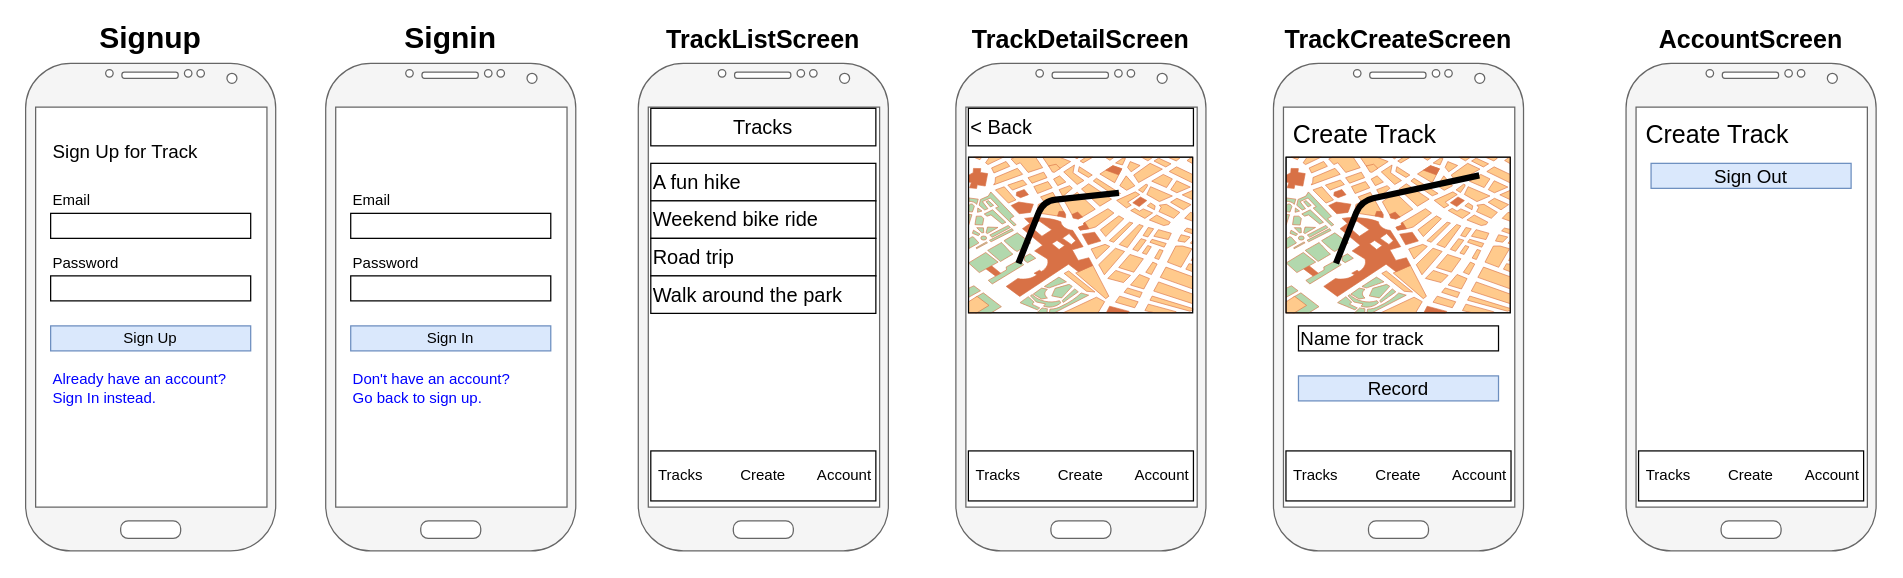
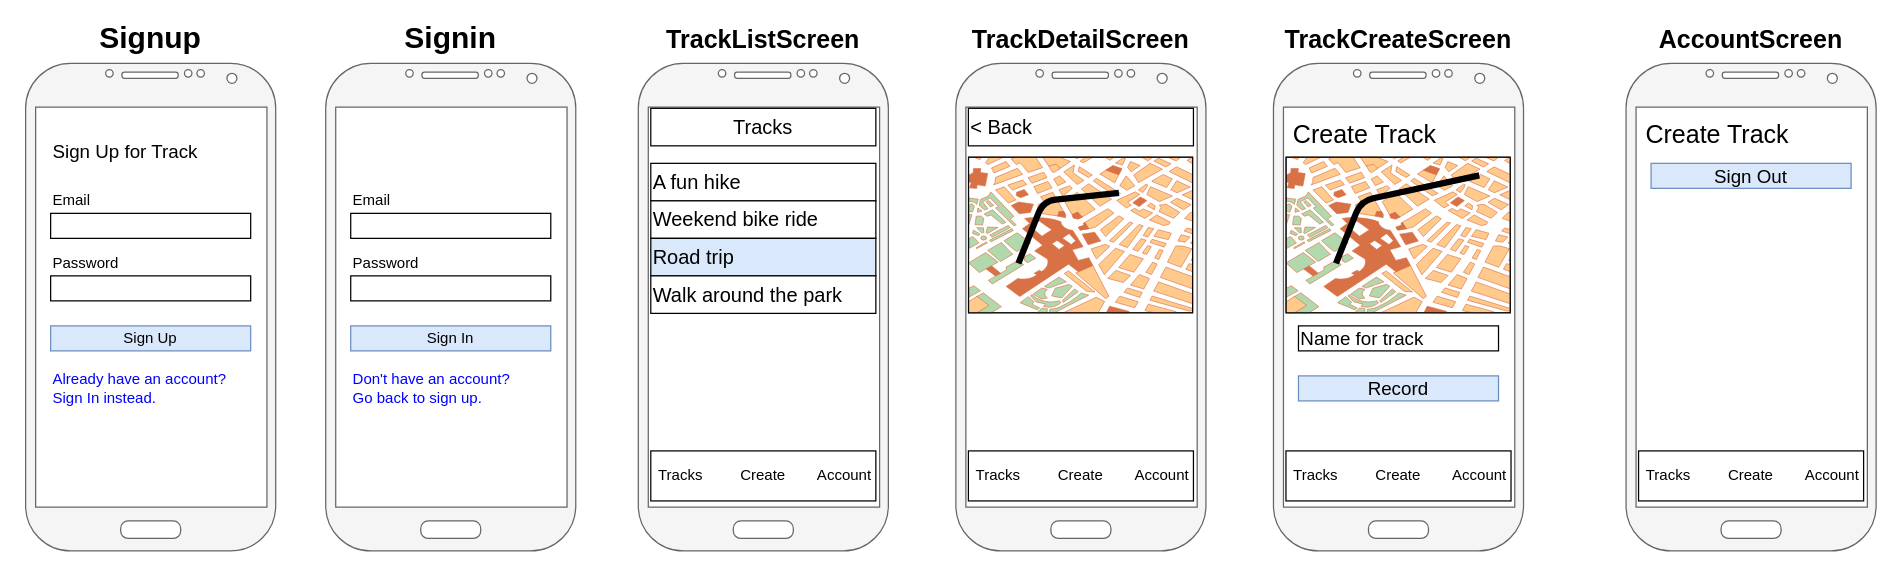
(763, 257) -> (763, 257)
